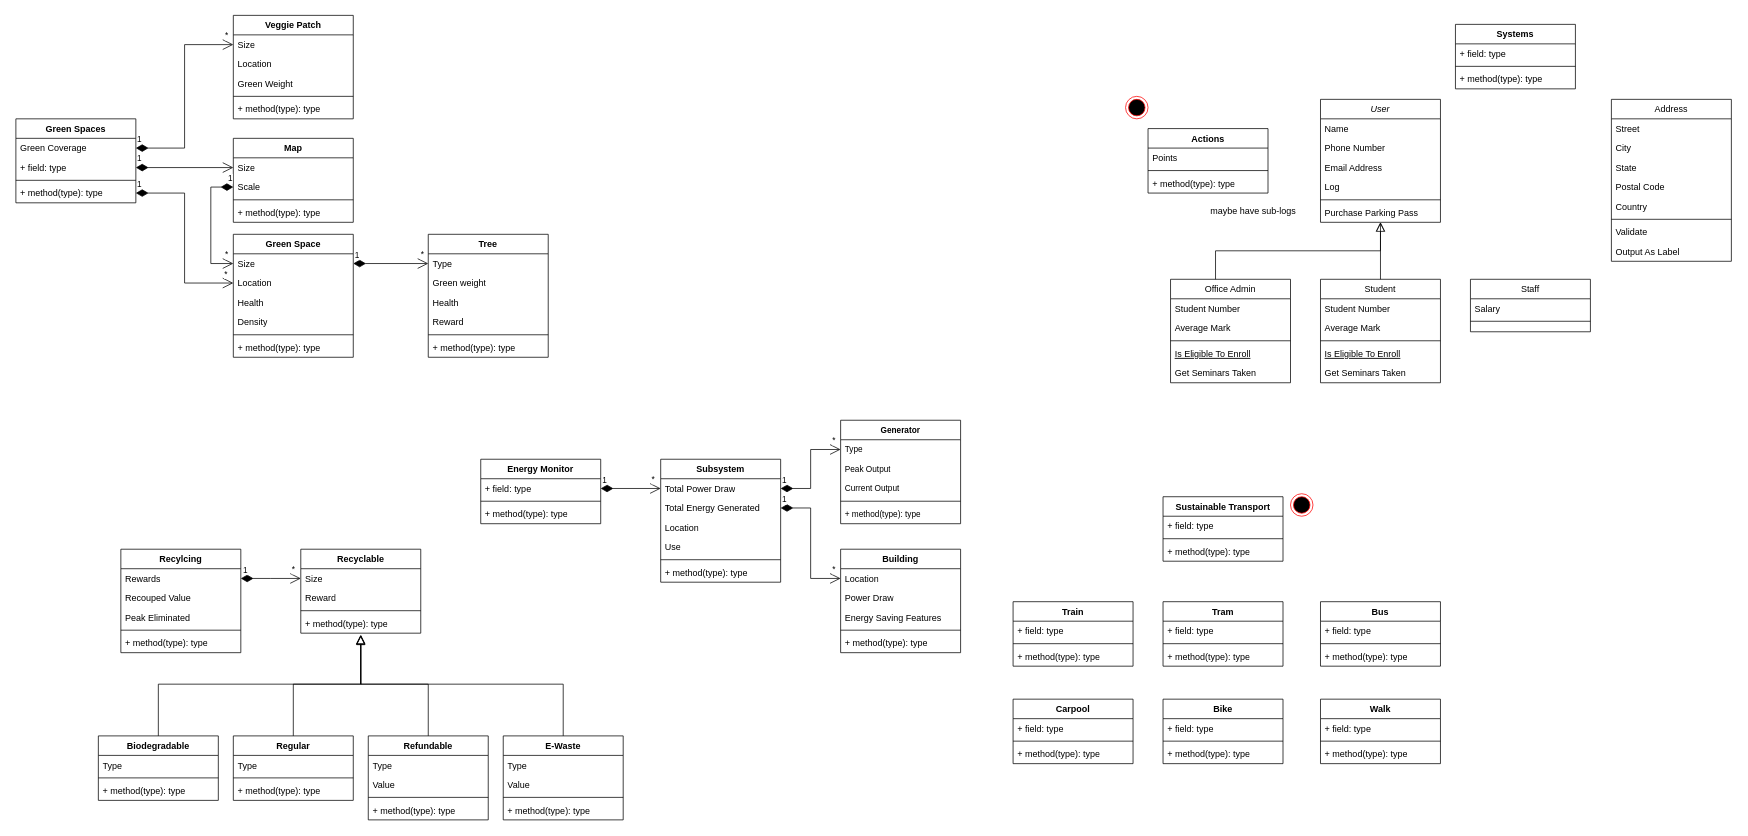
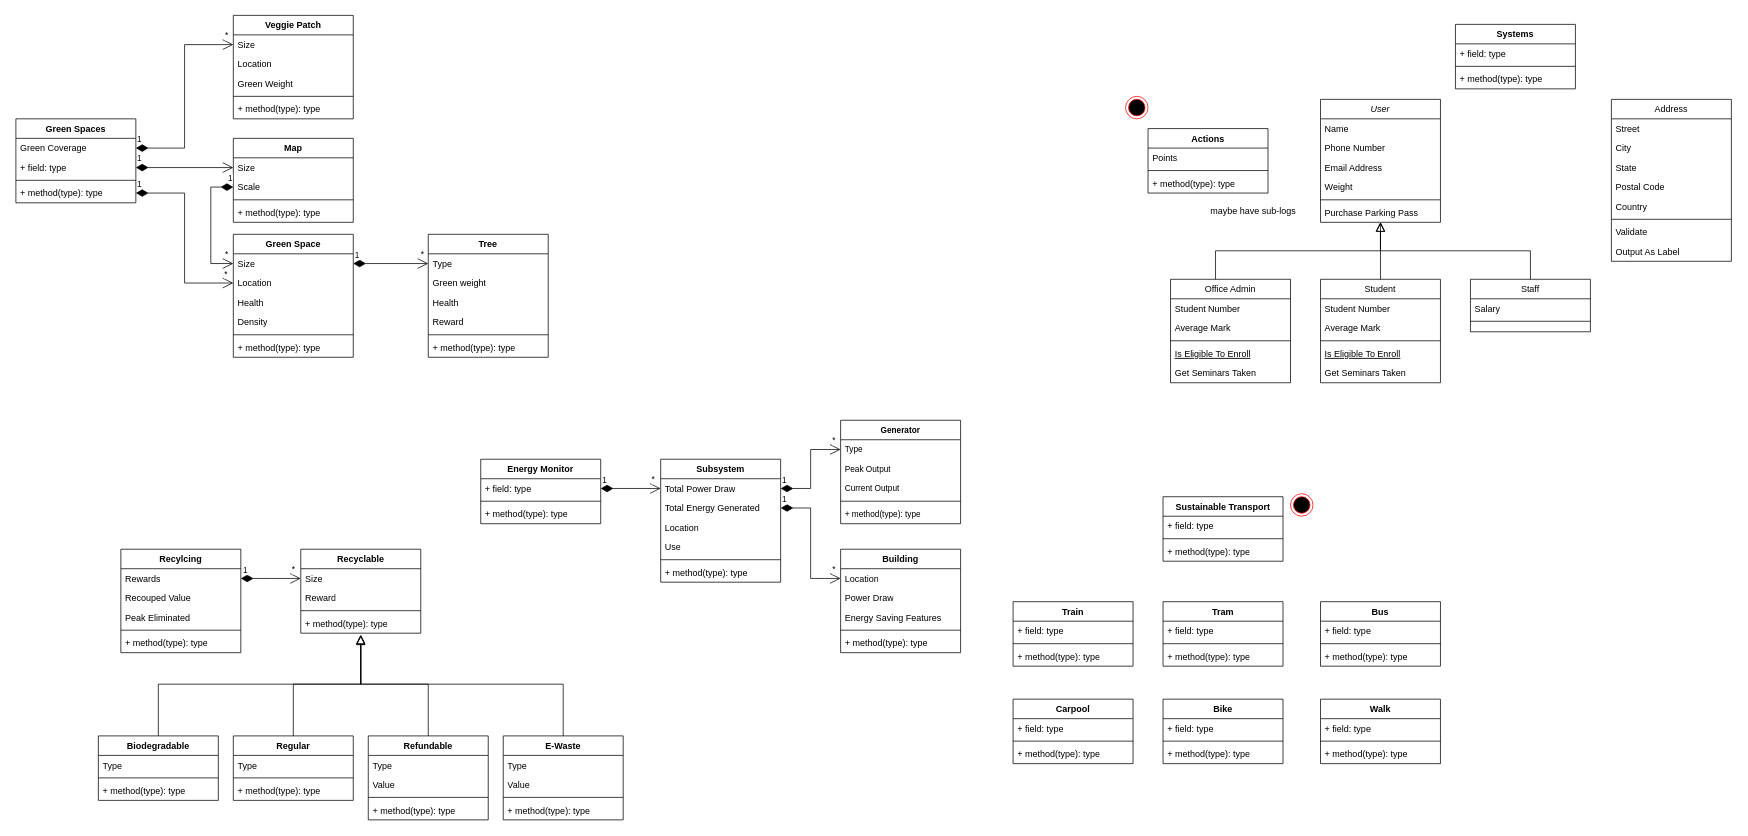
(1332, 188) -> (1338, 188)
none -> (1470, 251)
